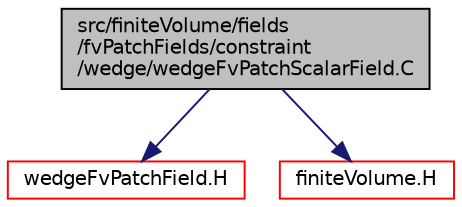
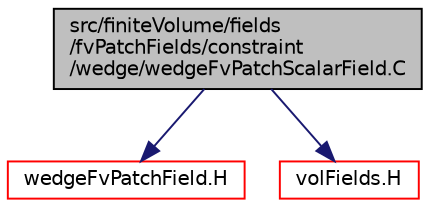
(367, 180) -> (349, 180)
